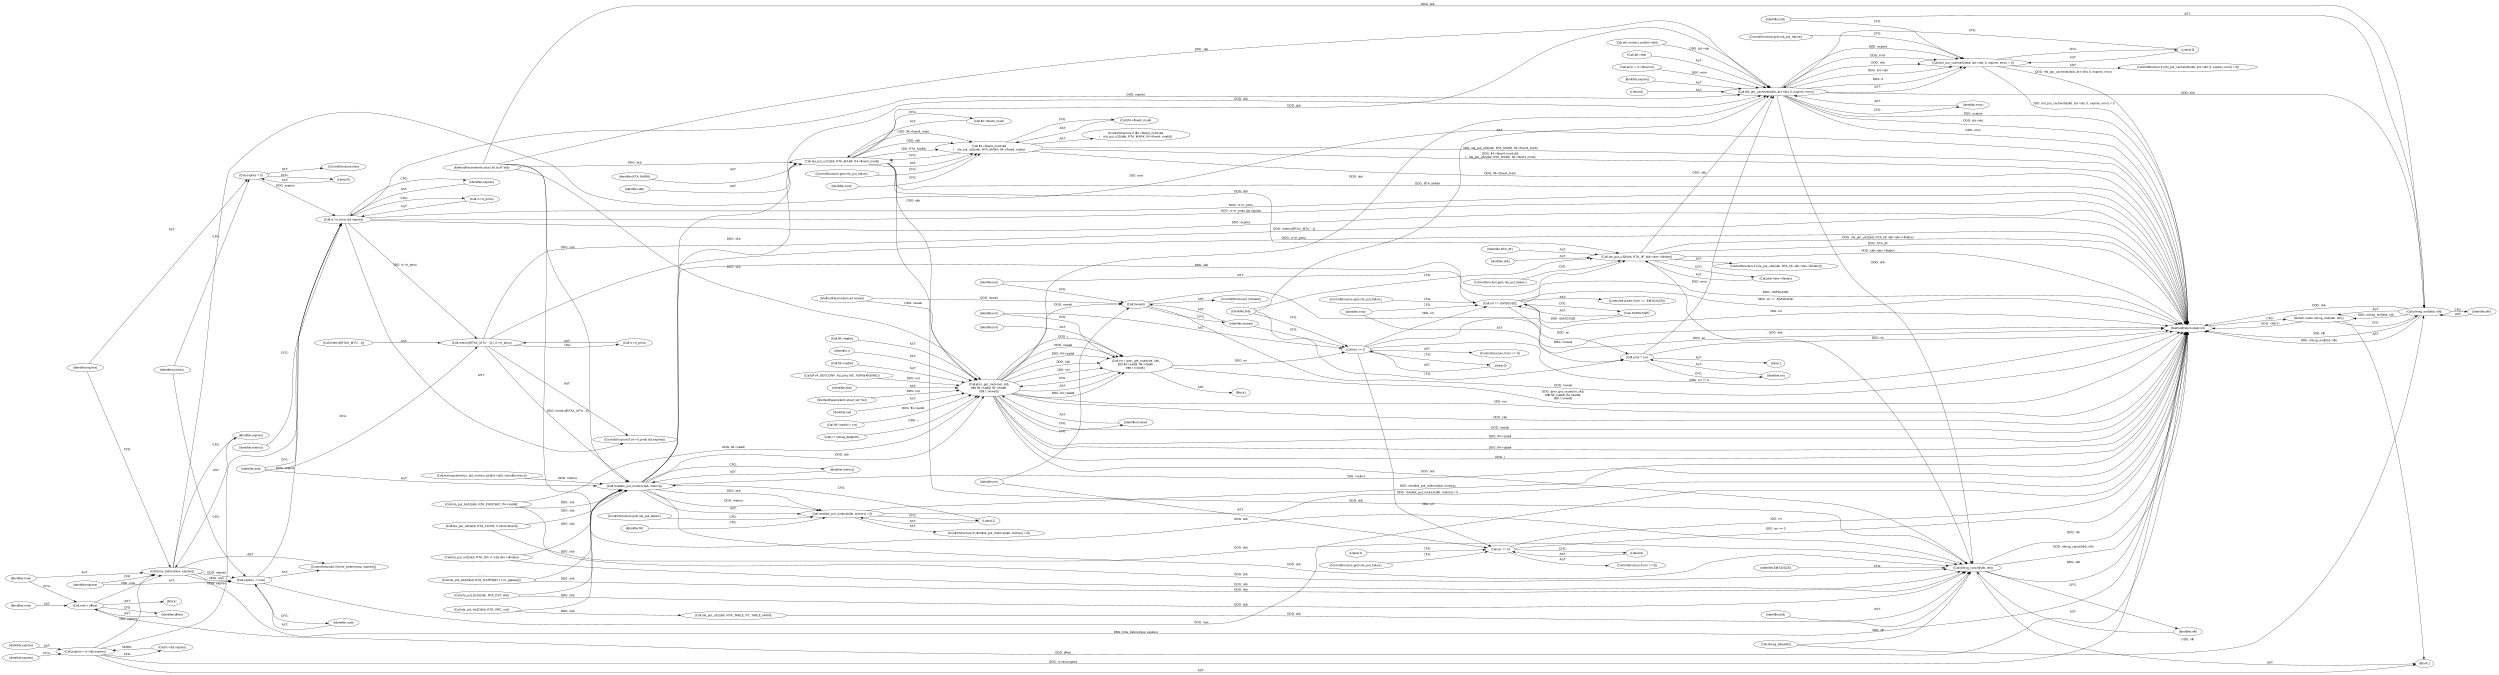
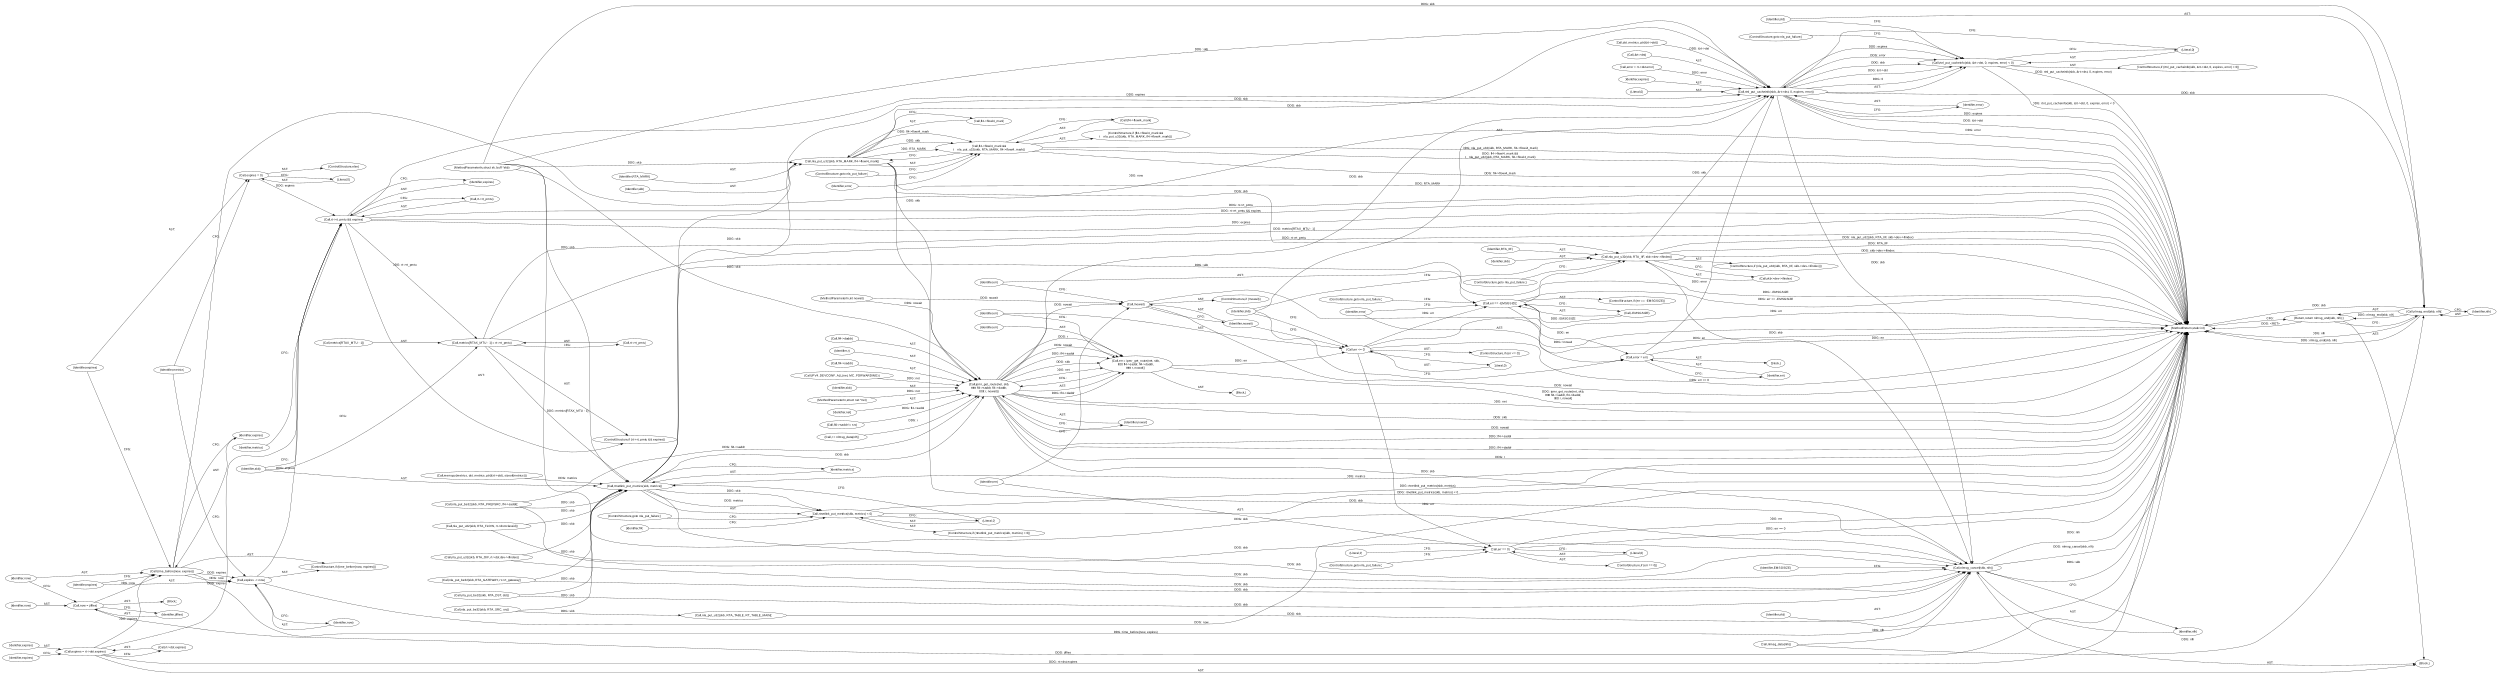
(128, 647) -> (128, 647)
